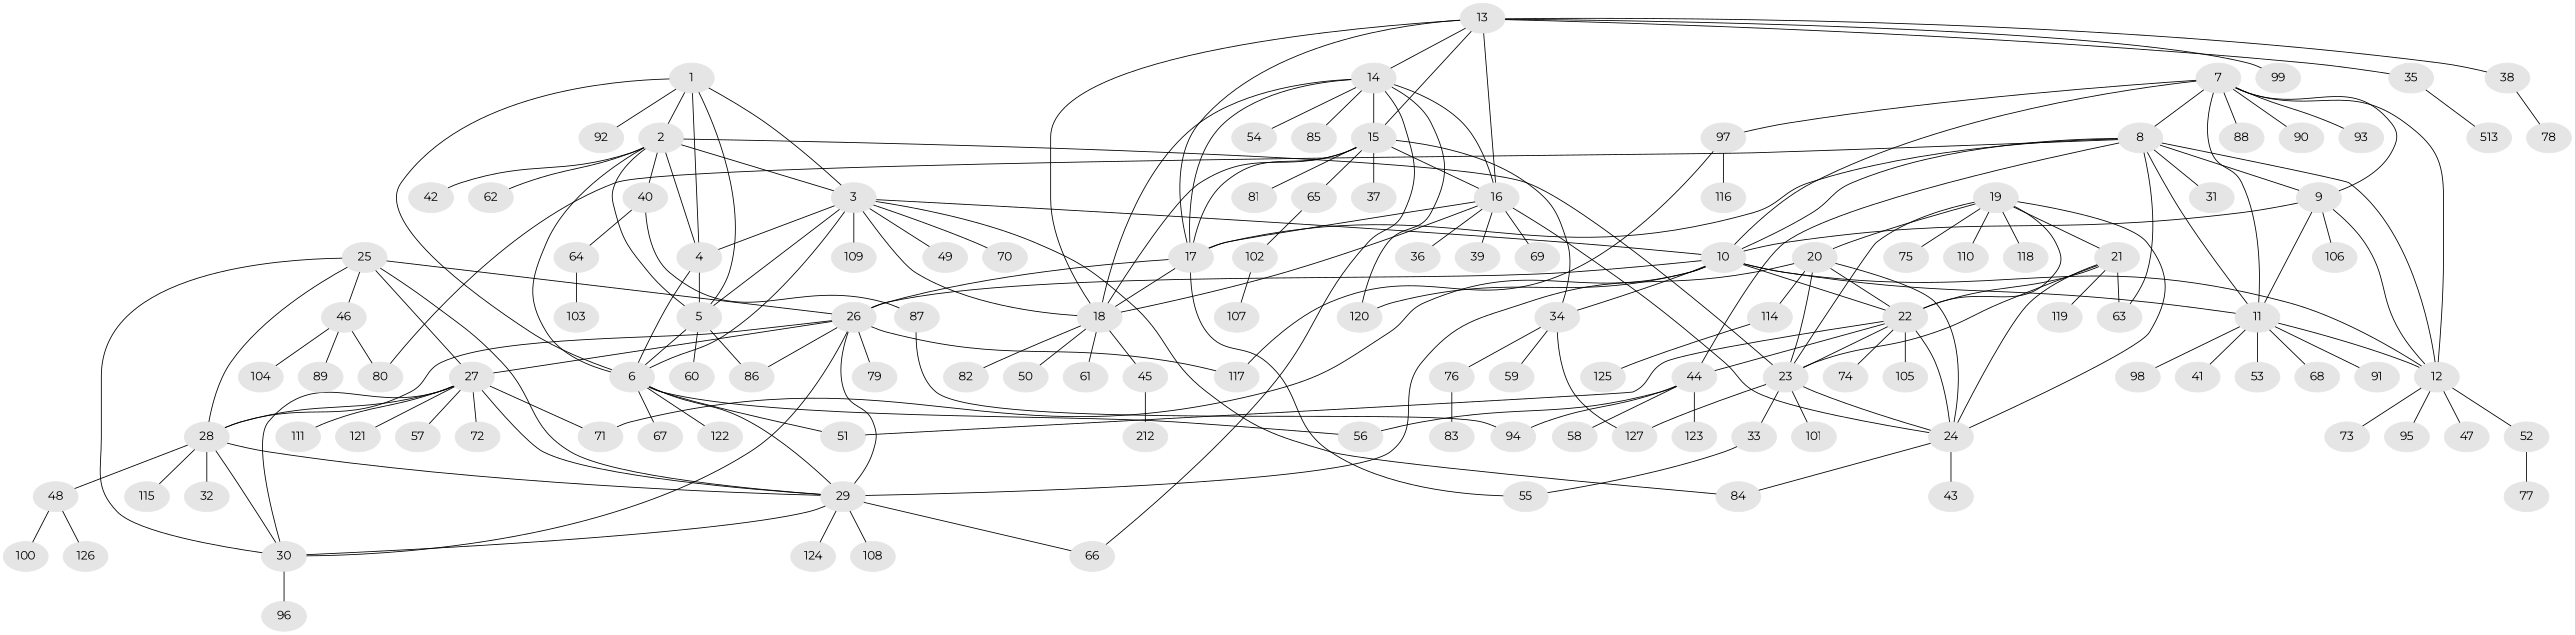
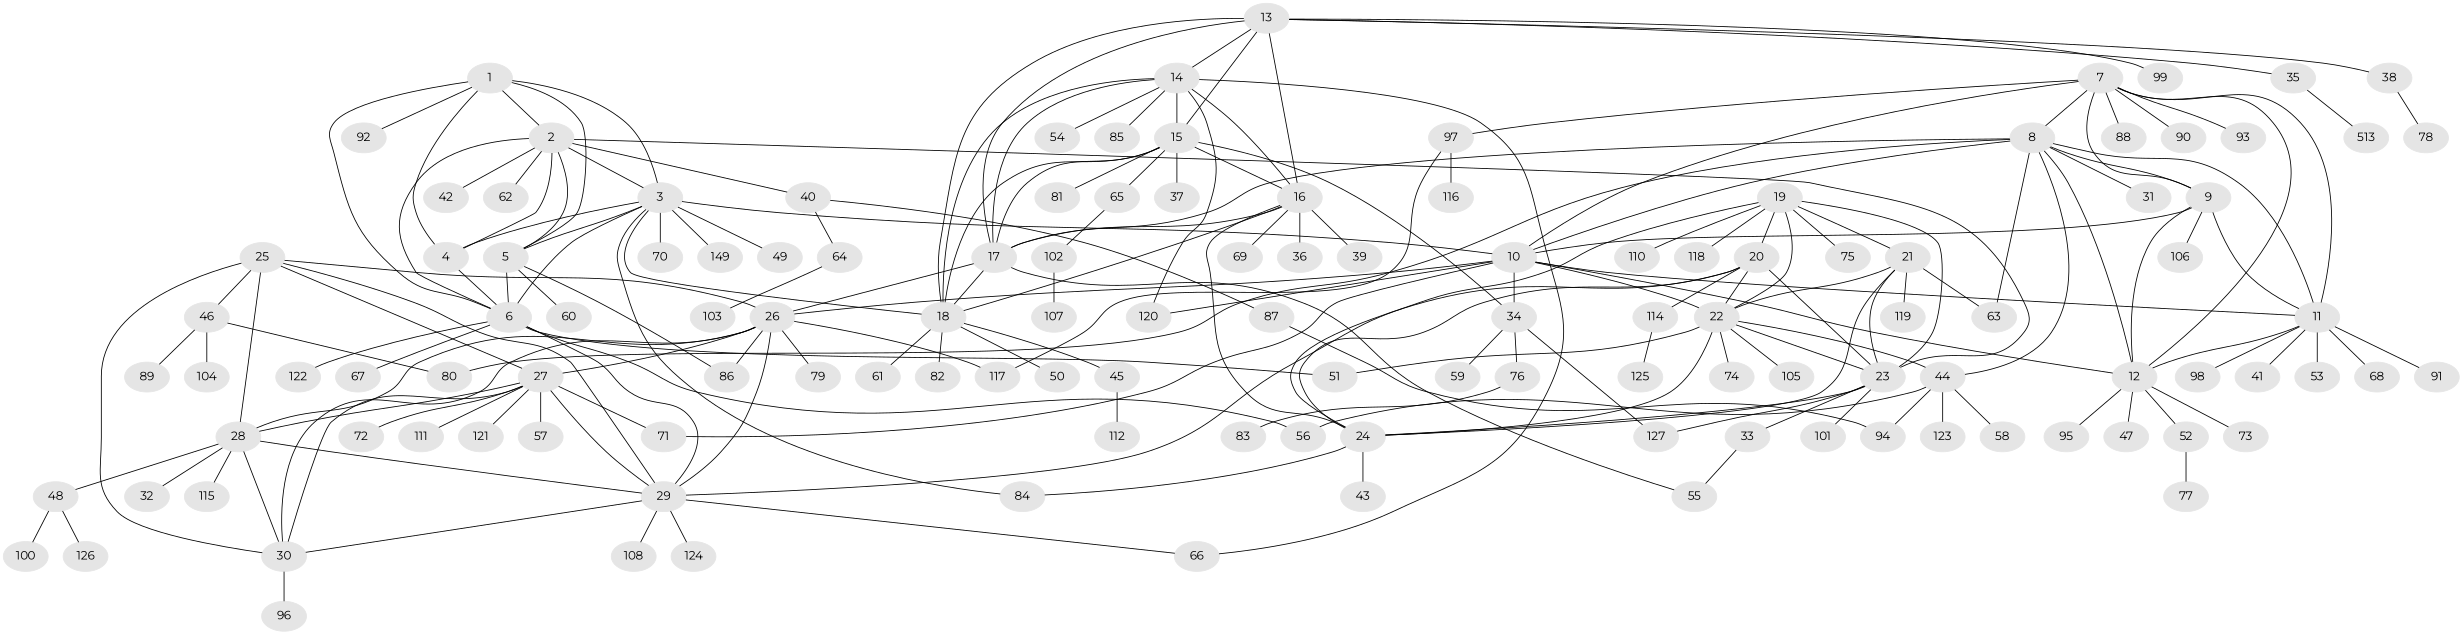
(854, 257) -> (720, 257)
(699, 286) -> none
(1145, 437) -> (1117, 437)
